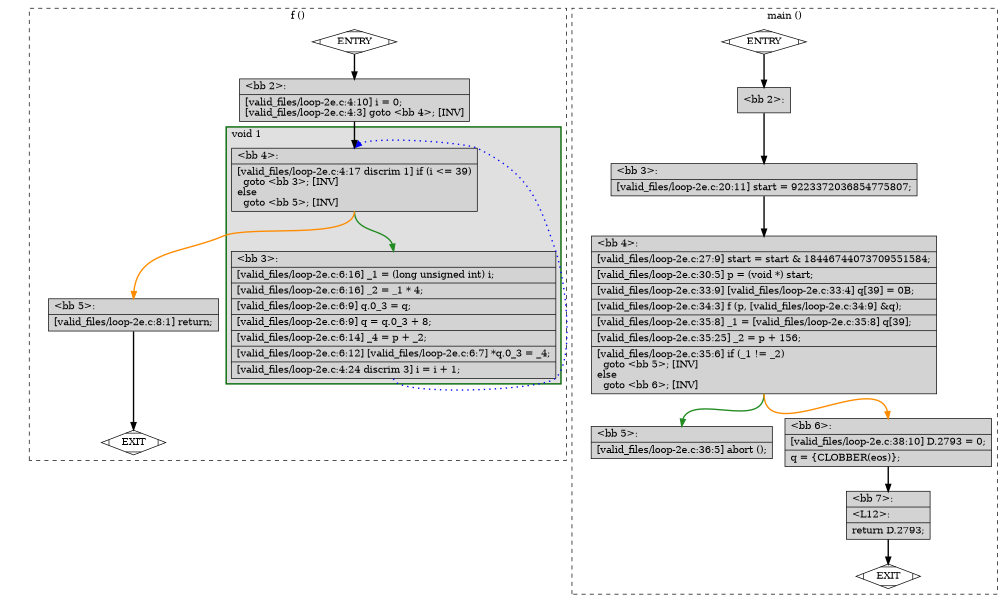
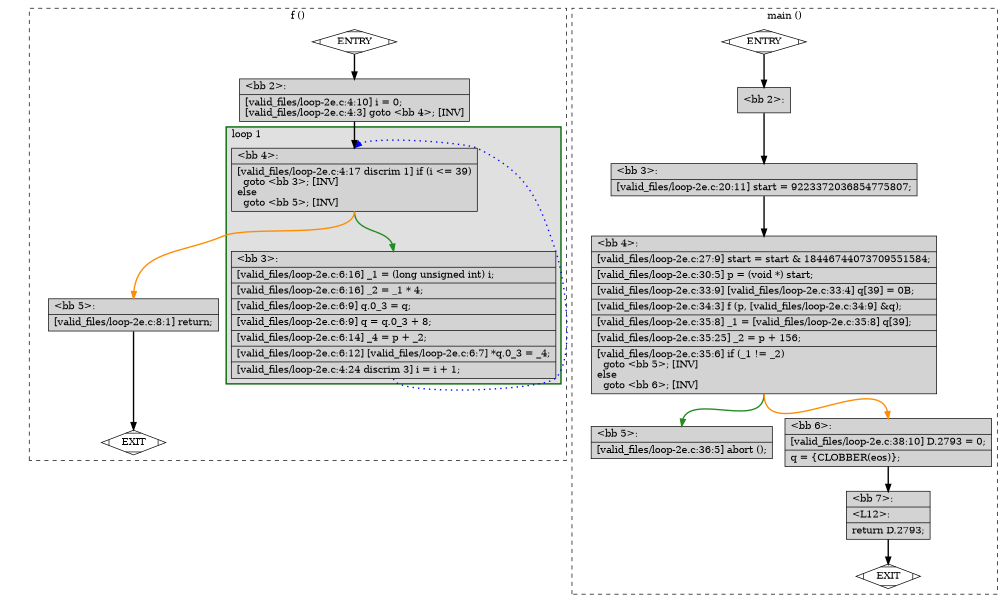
(247, 135) -> (247, 135)
